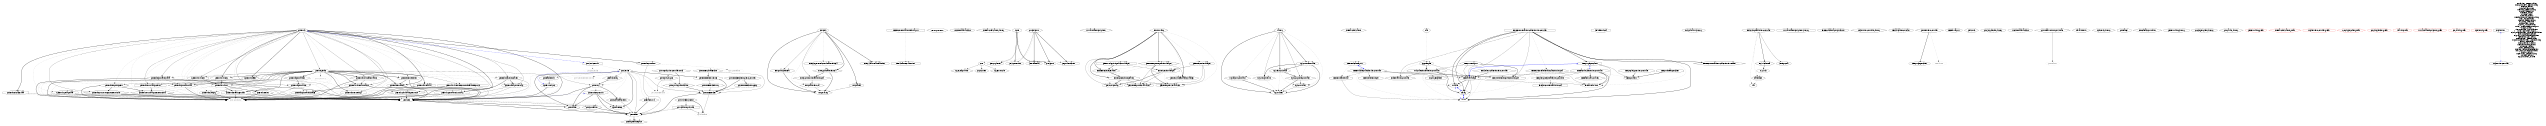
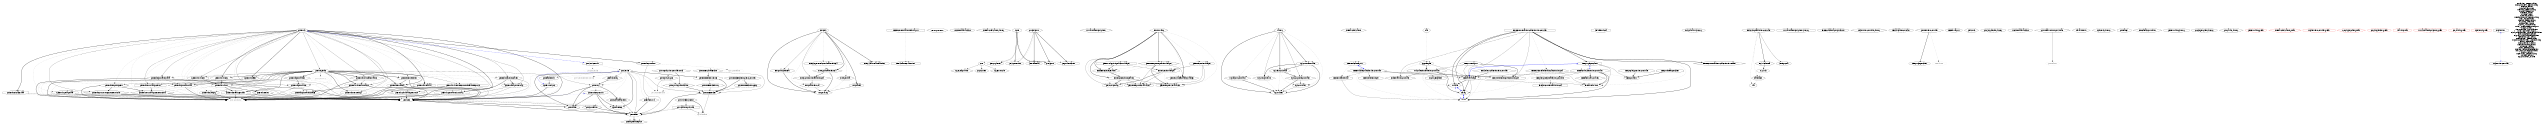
none -> (845, 78)
